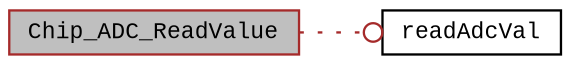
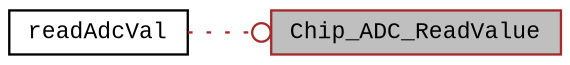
(331, 32) -> (220, 32)
